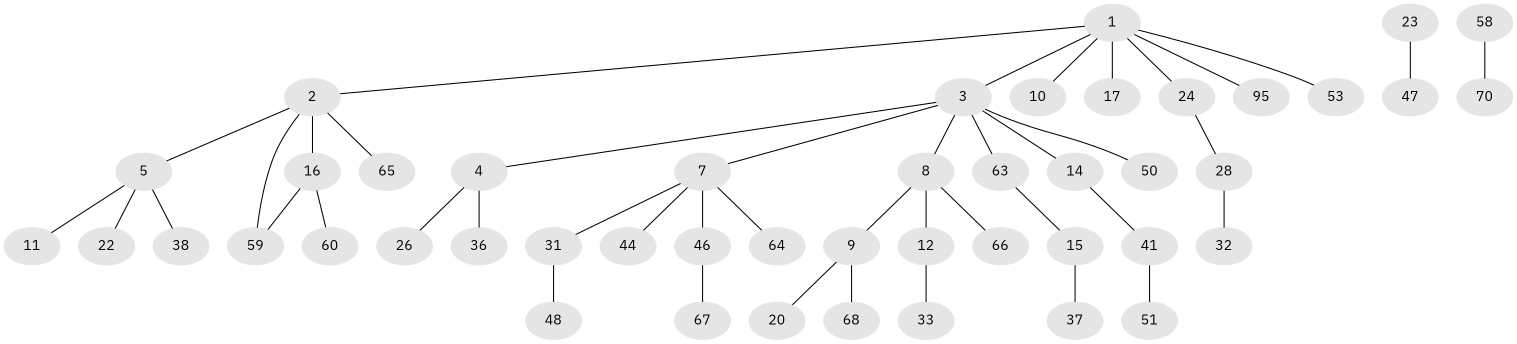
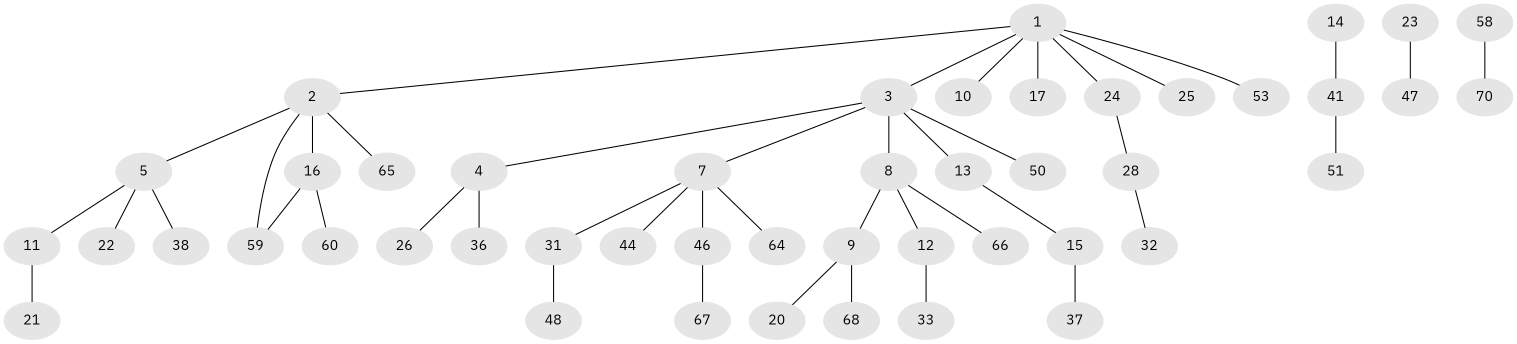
(1261, 97) -> (1187, 97)
(1019, 135) -> none
(1001, 172) -> (963, 172)
none -> (32, 321)
